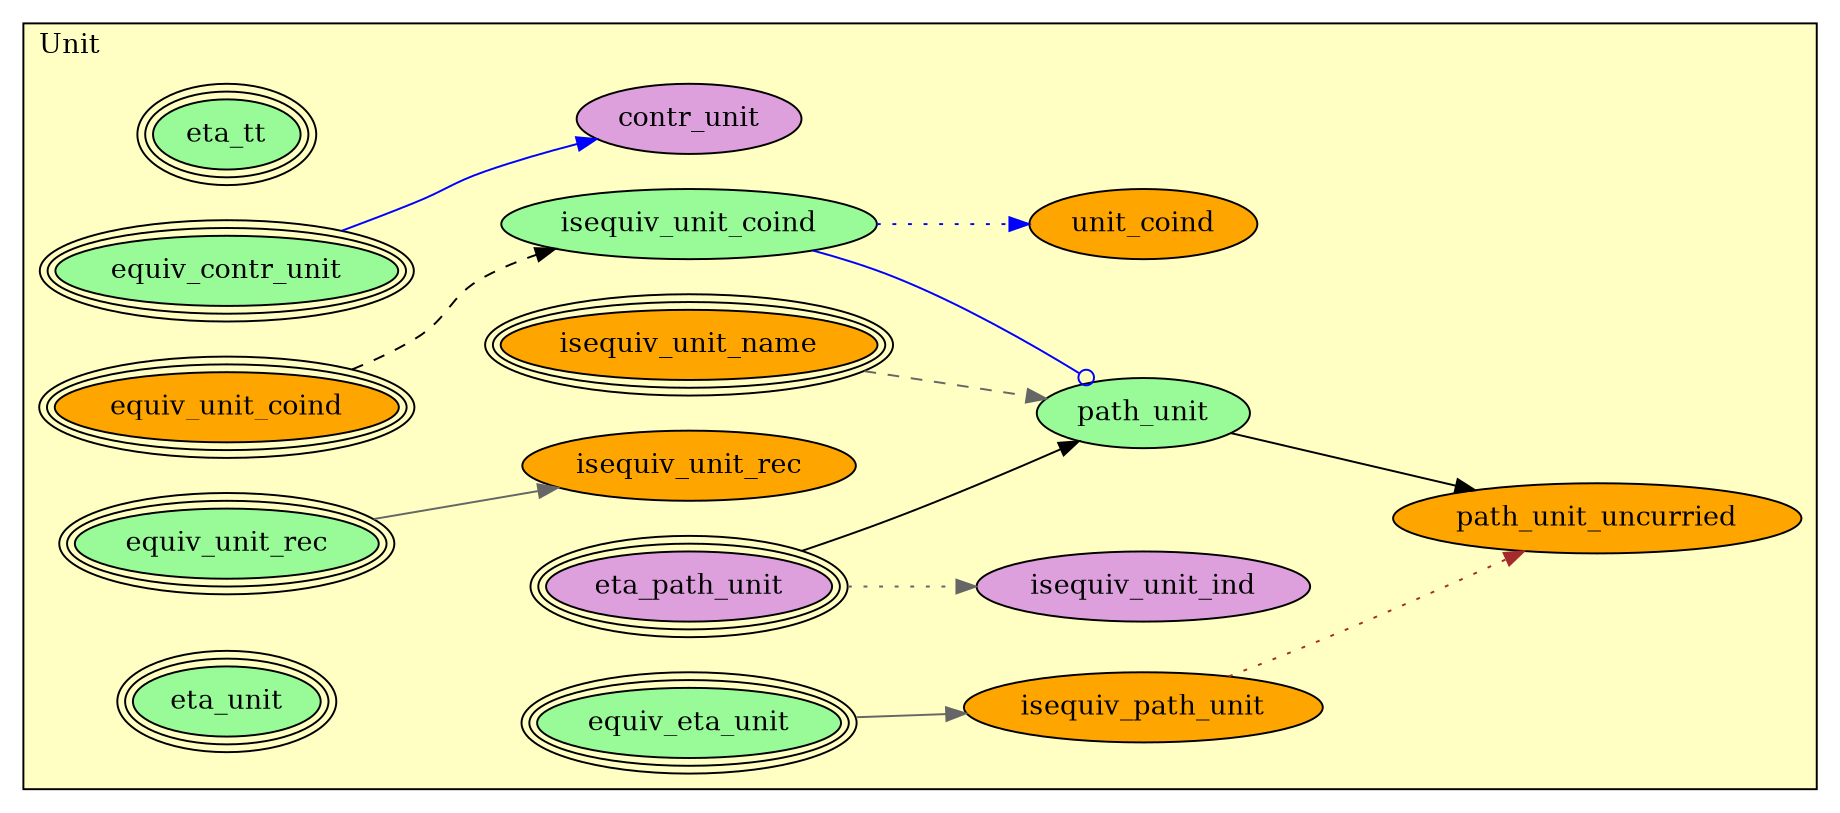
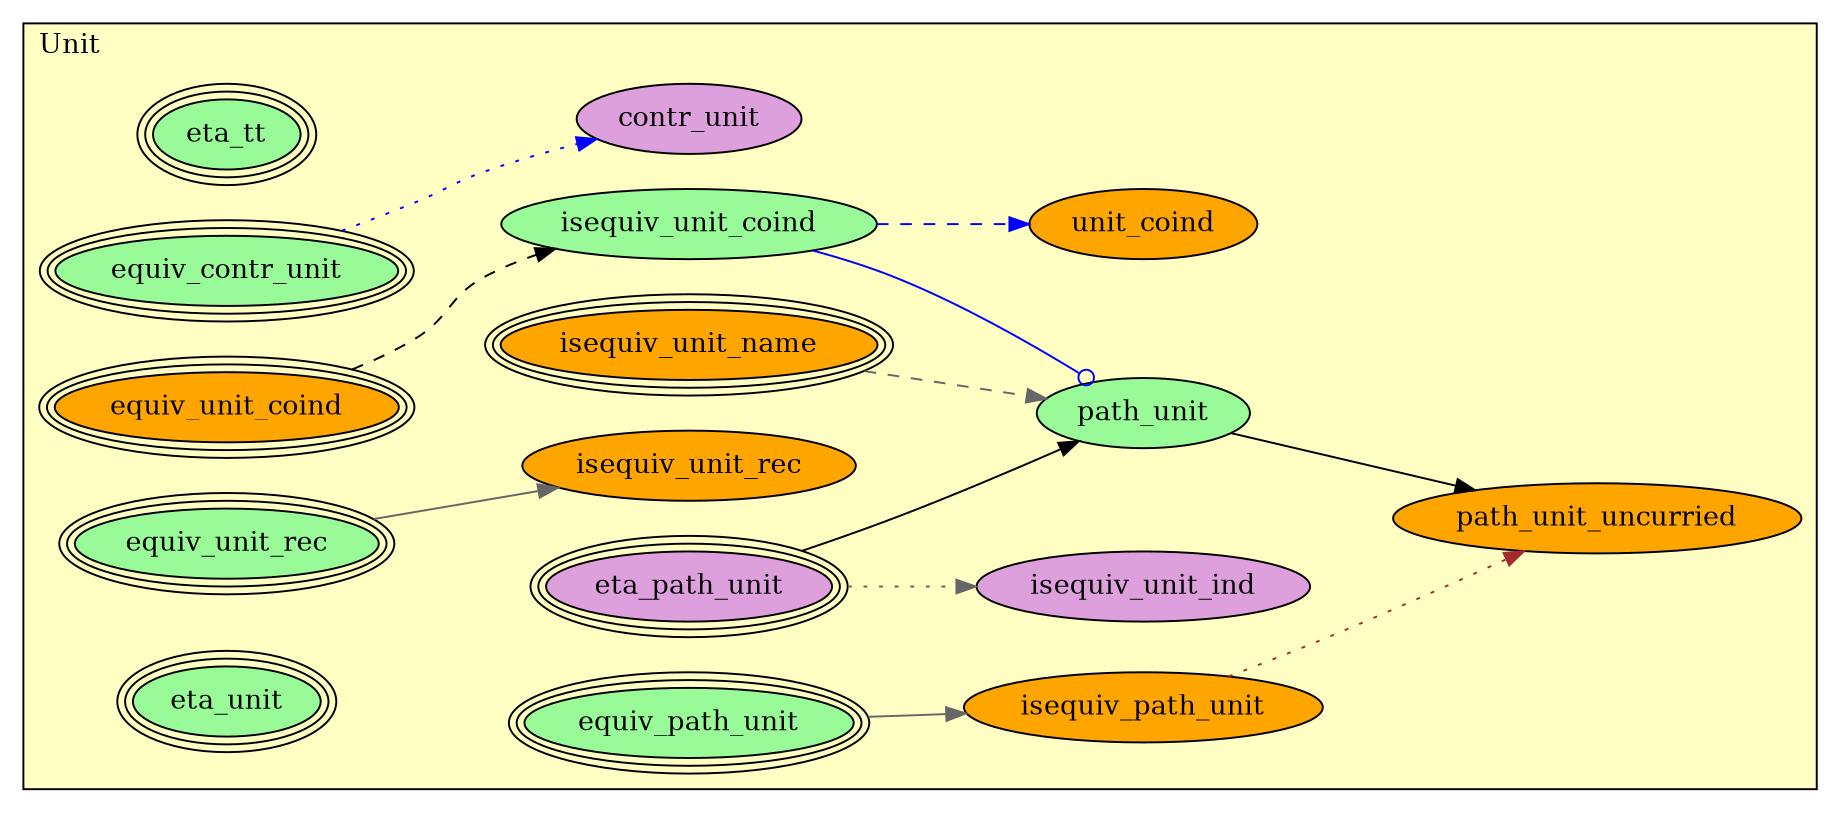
(458, 183) -> (458, 183)
(943, 224) -> (943, 224)
(689, 723) -> (689, 723)
